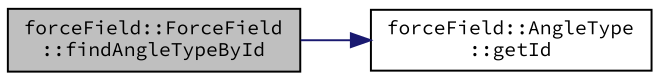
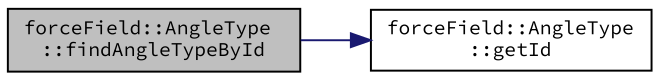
(154, 40) -> (154, 40)
